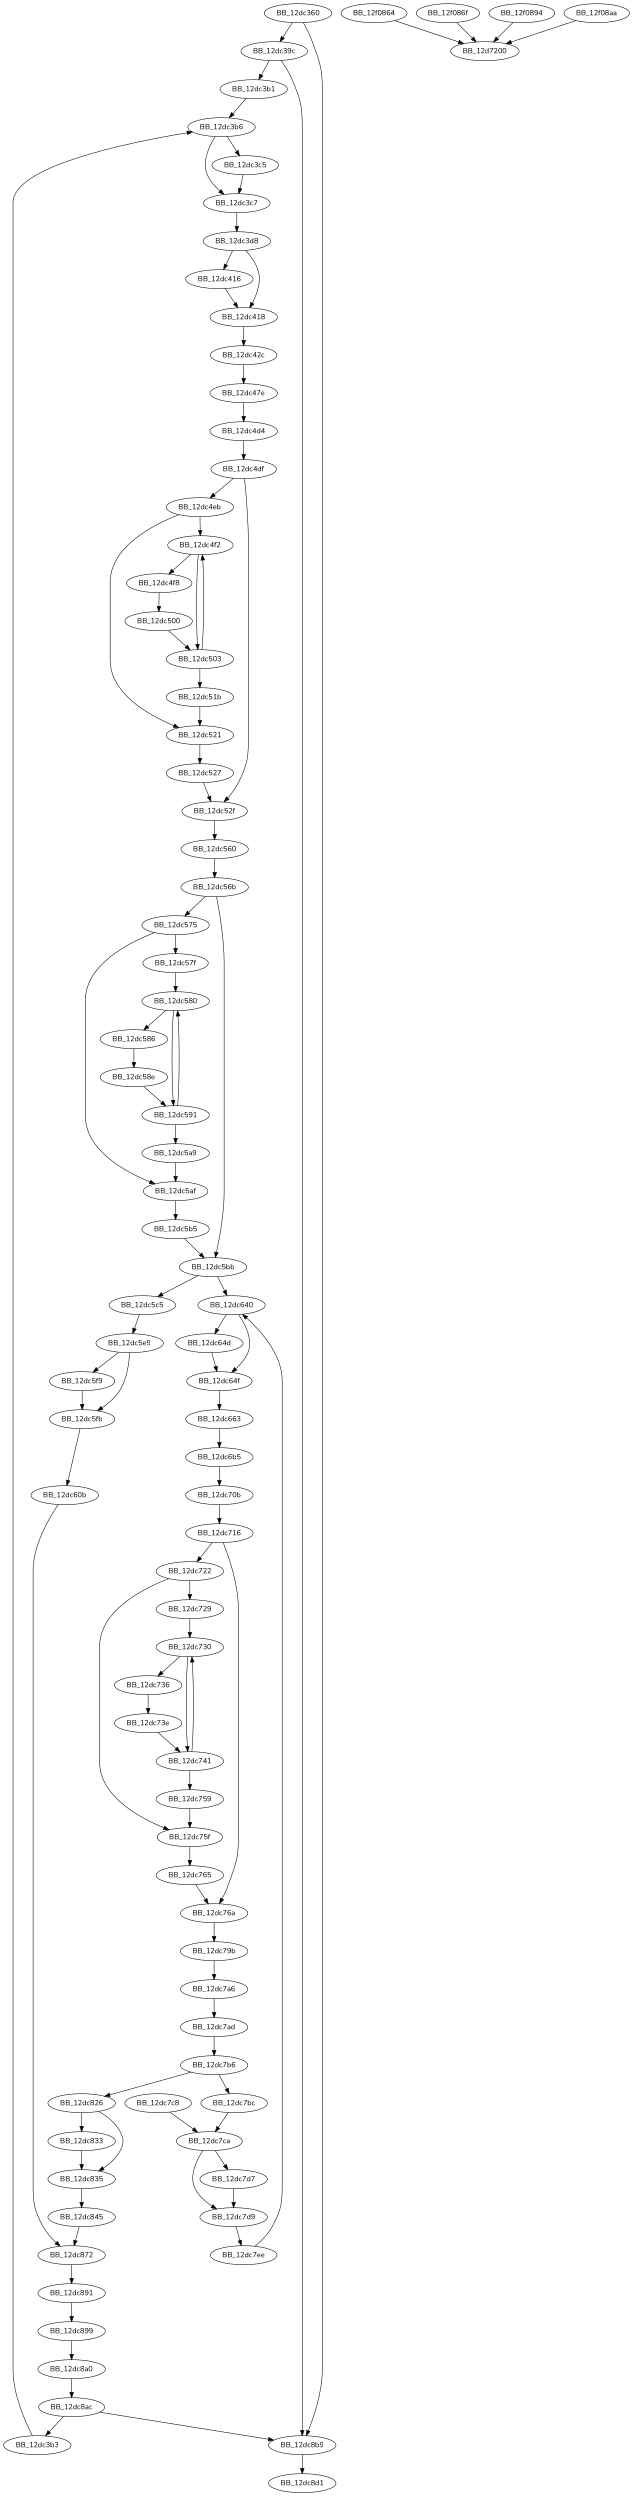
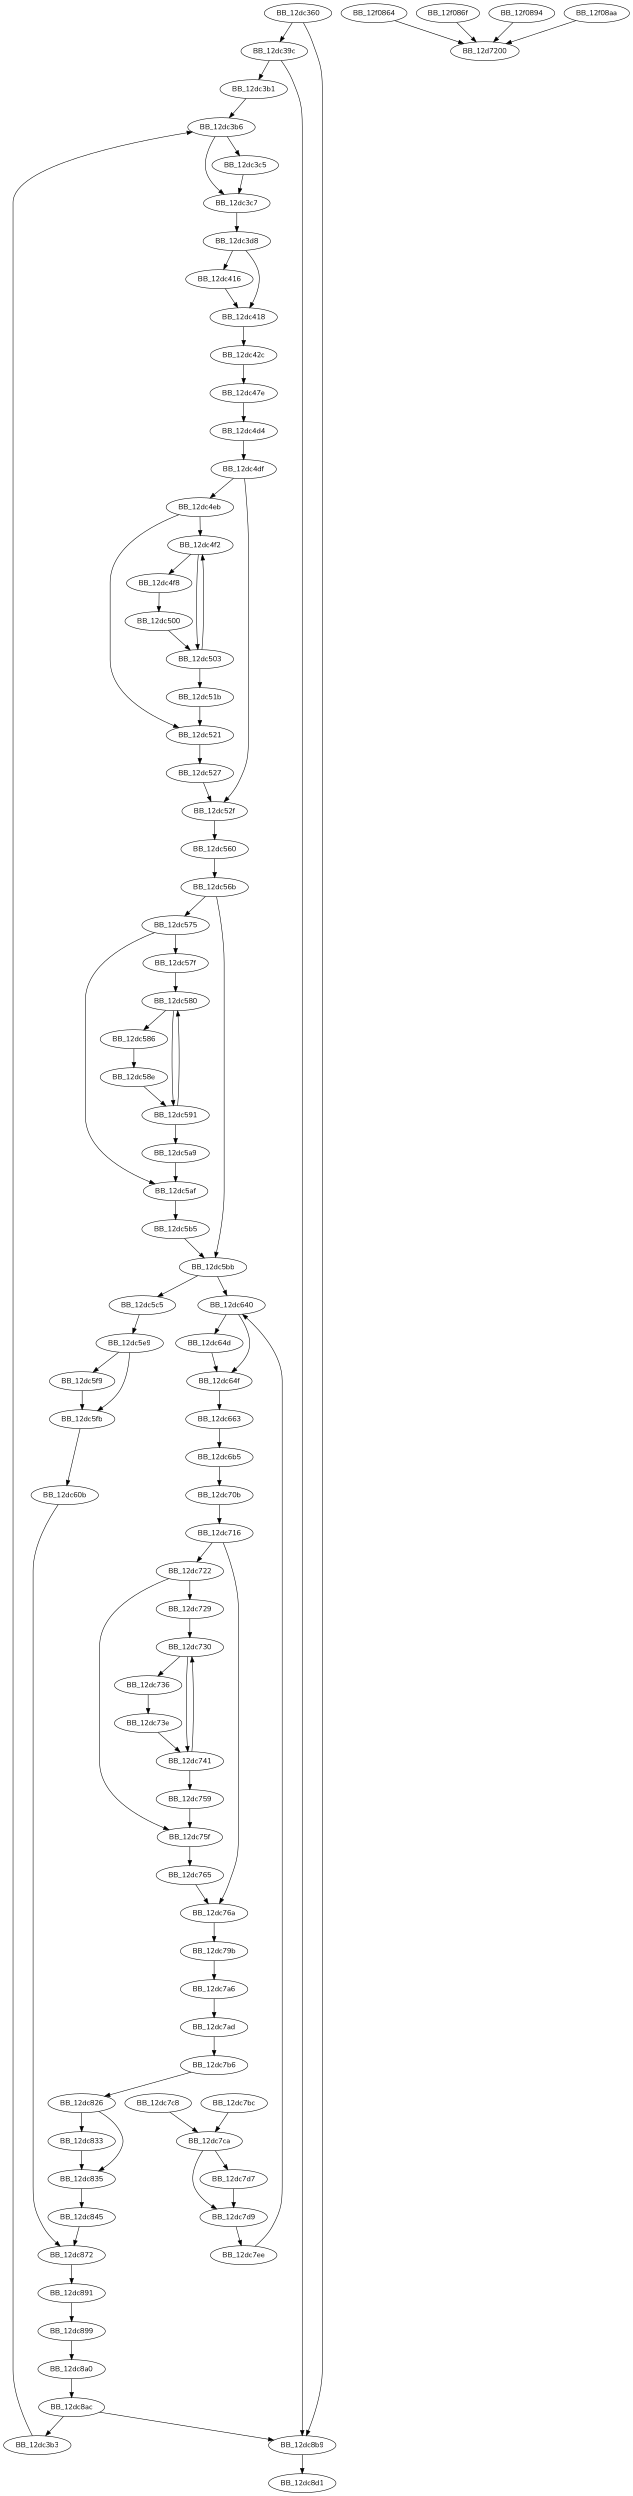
(223, 2082) -> none
